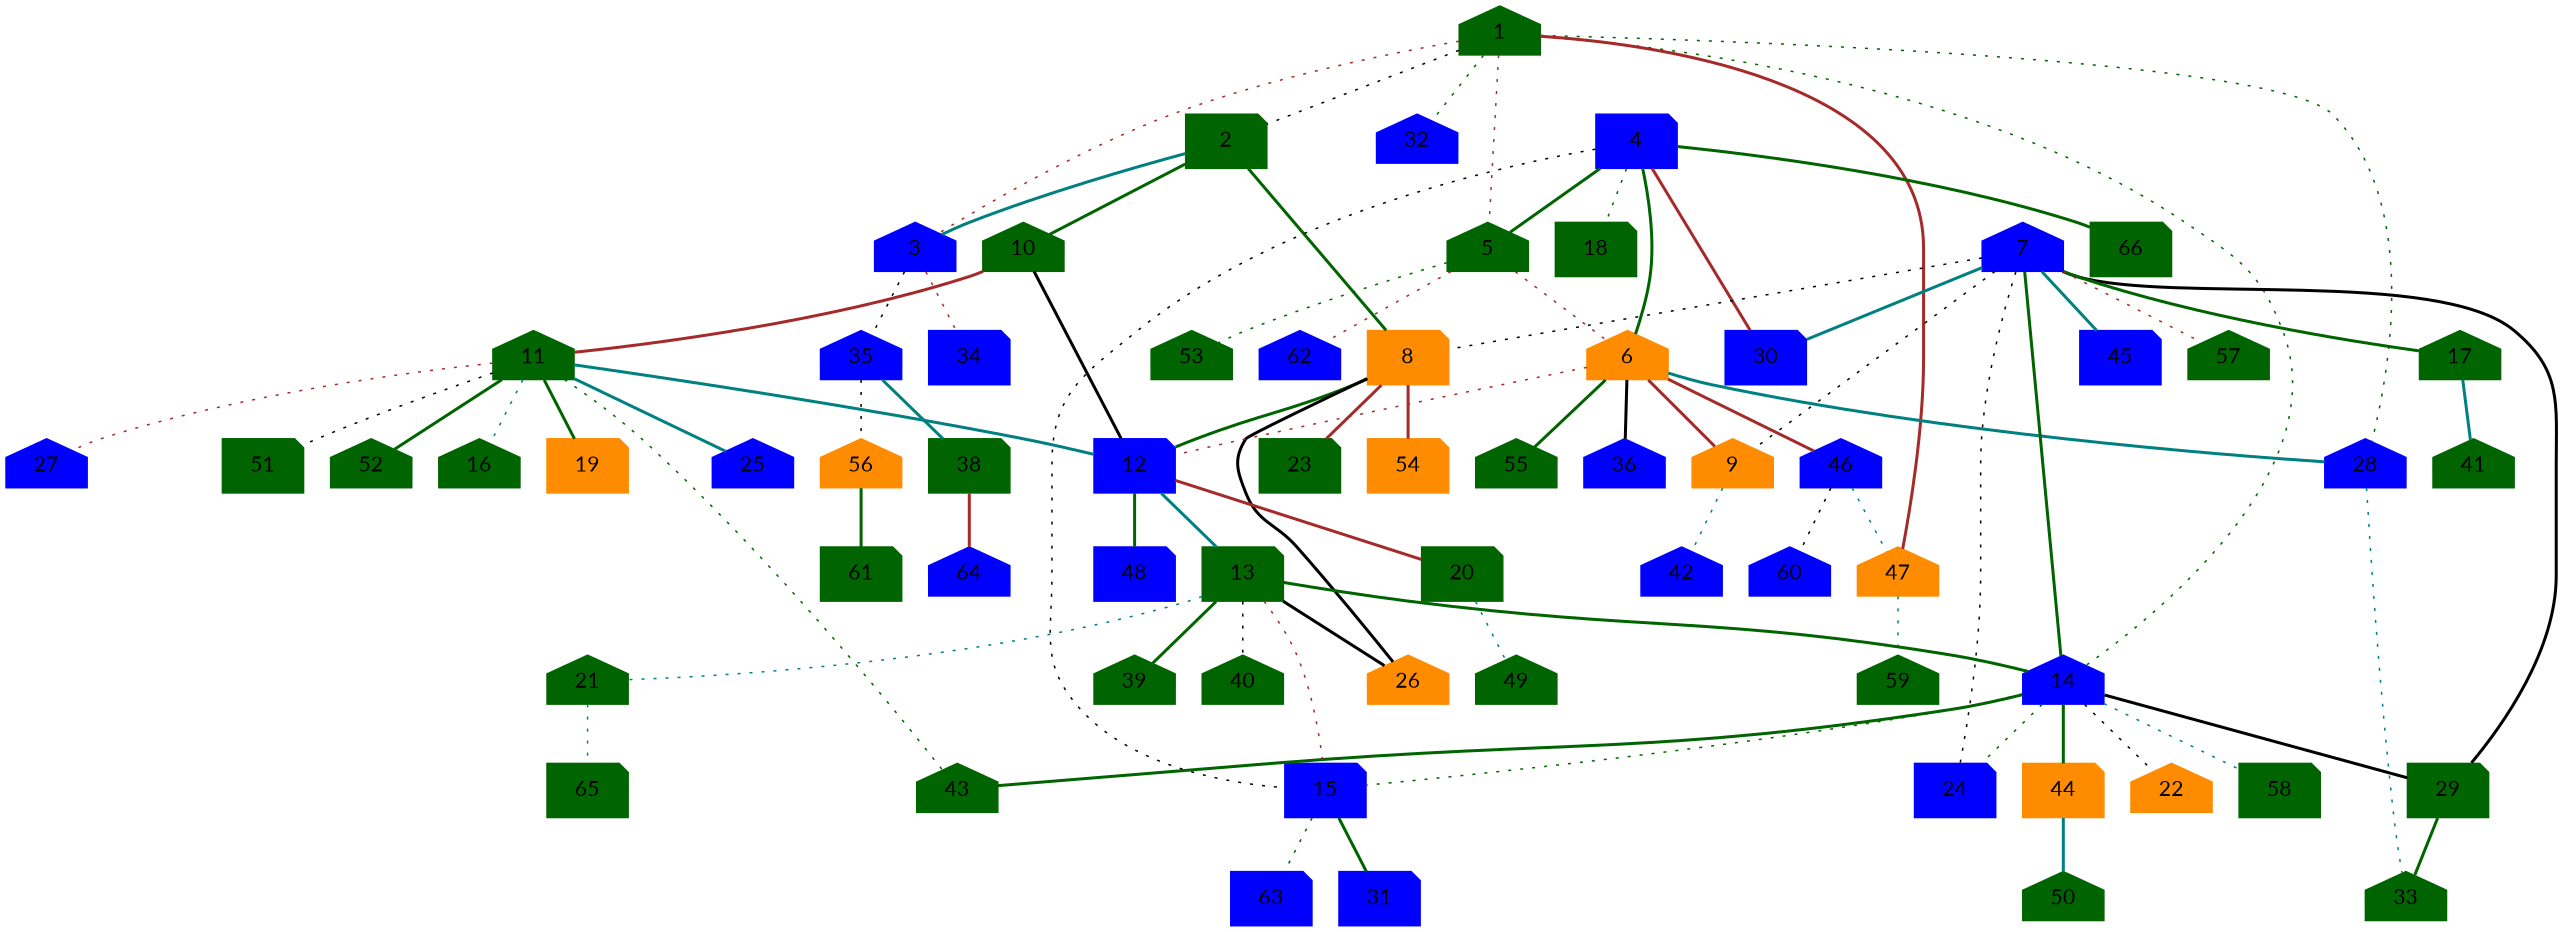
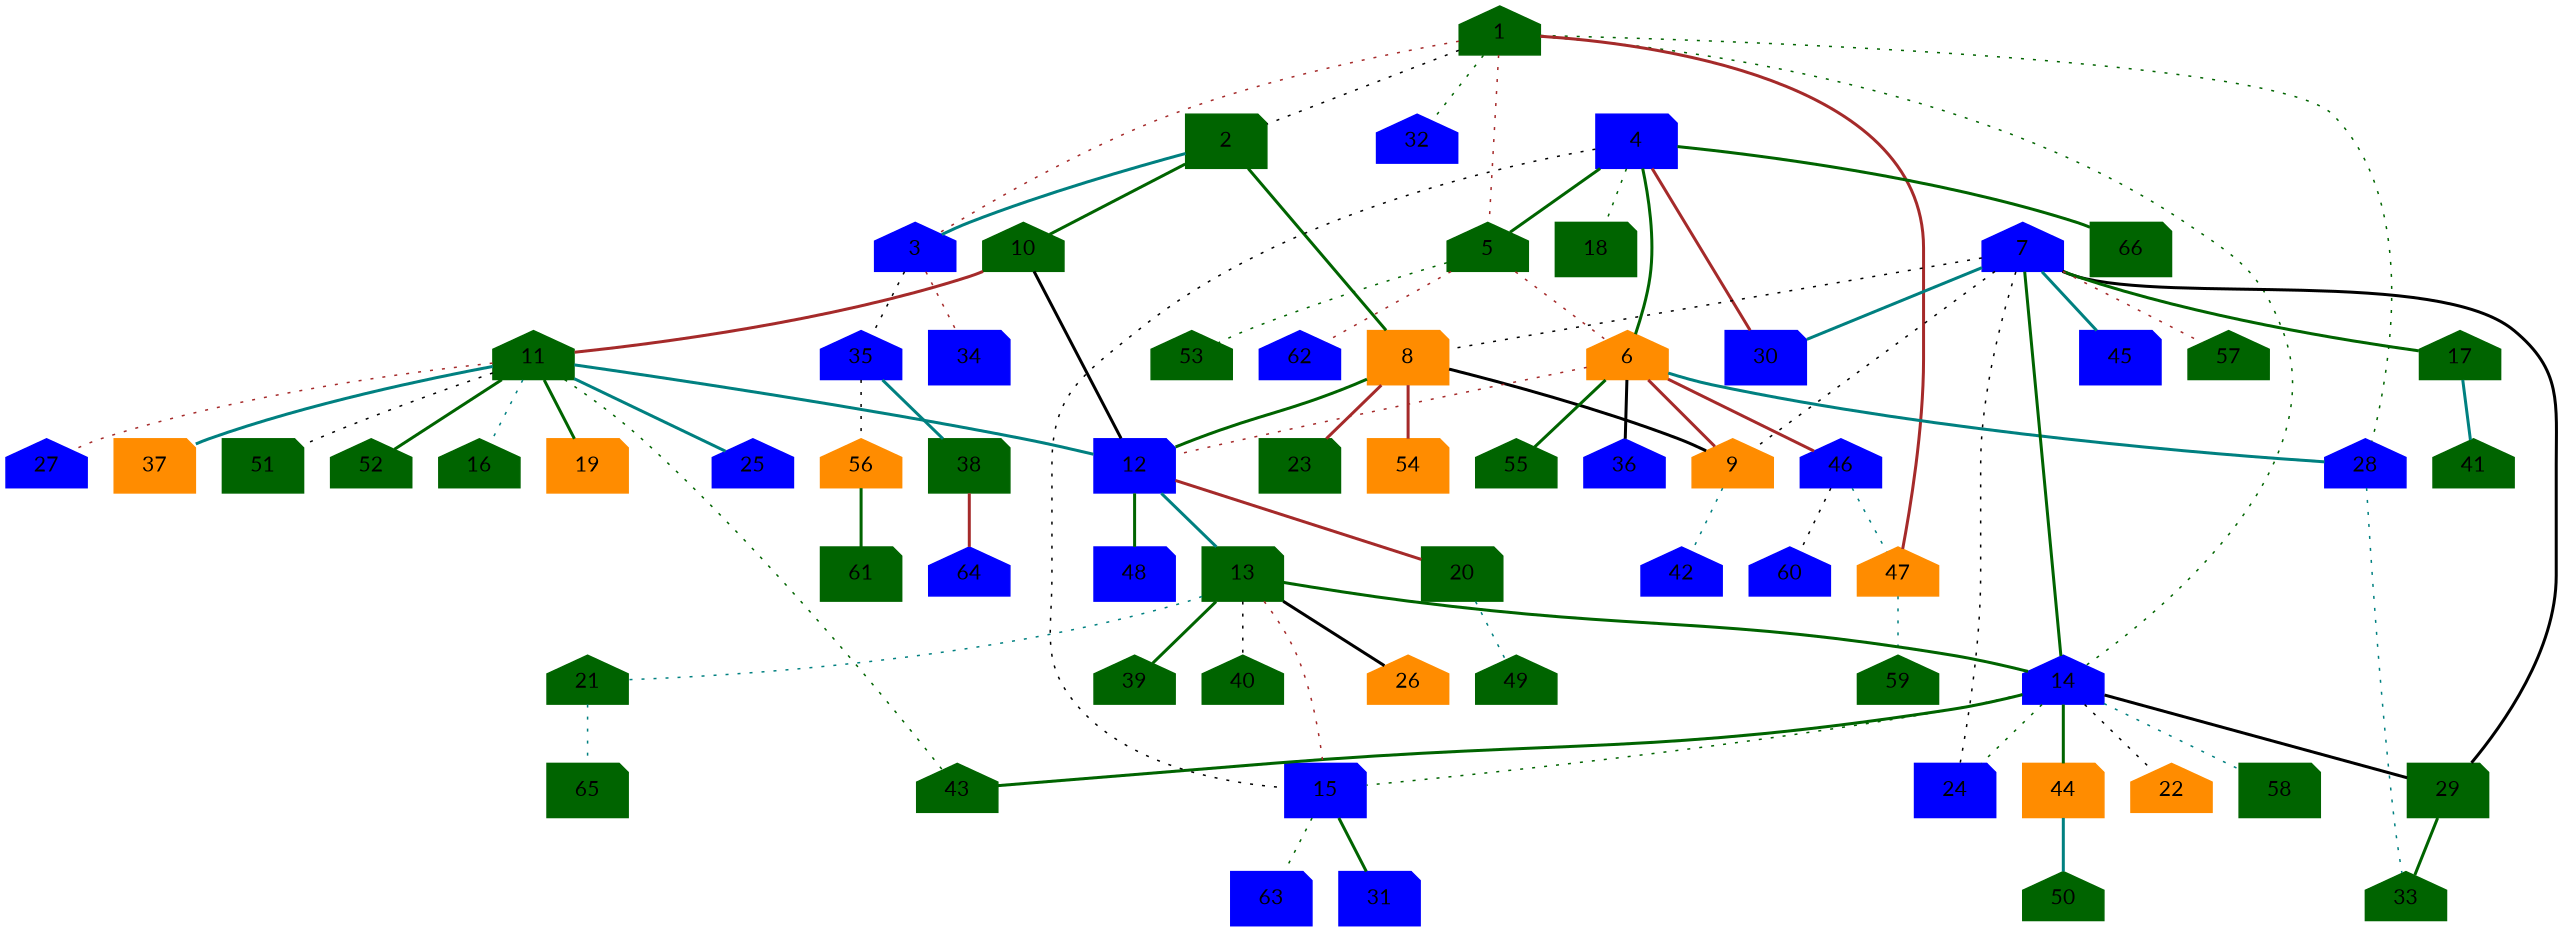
none -> (155, 466)
(1244, 489) -> (1566, 401)
